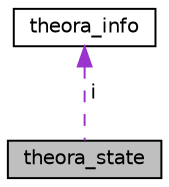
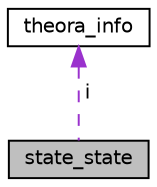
(85, 159) -> (79, 159)
